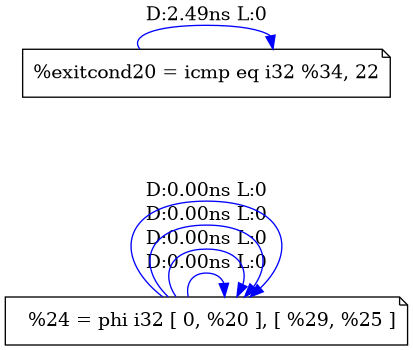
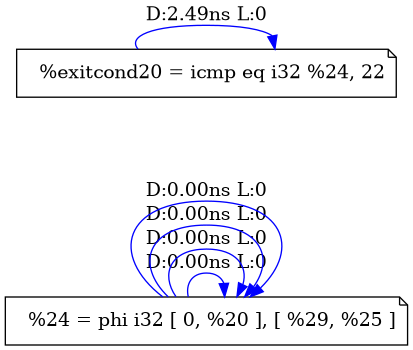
(206, 73) -> (206, 73)
